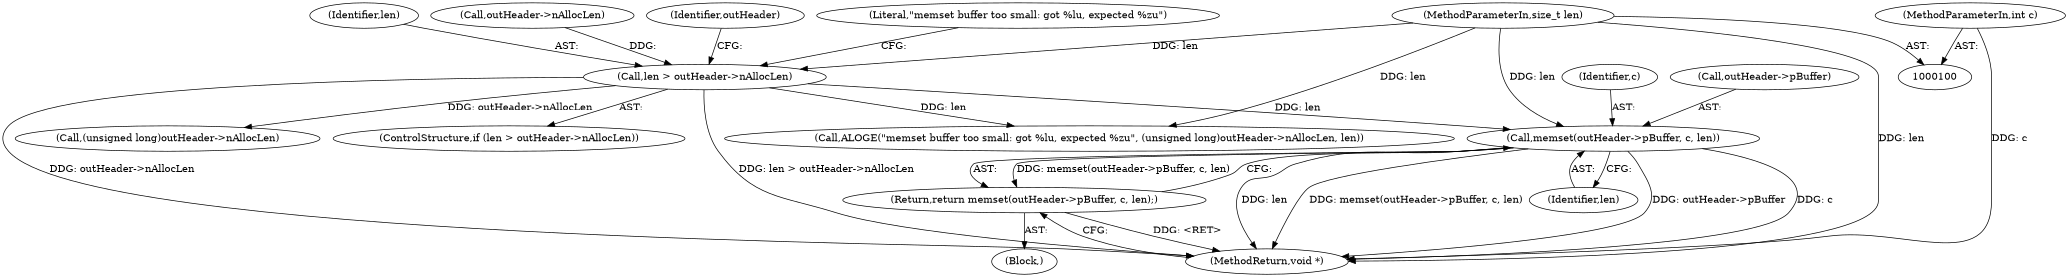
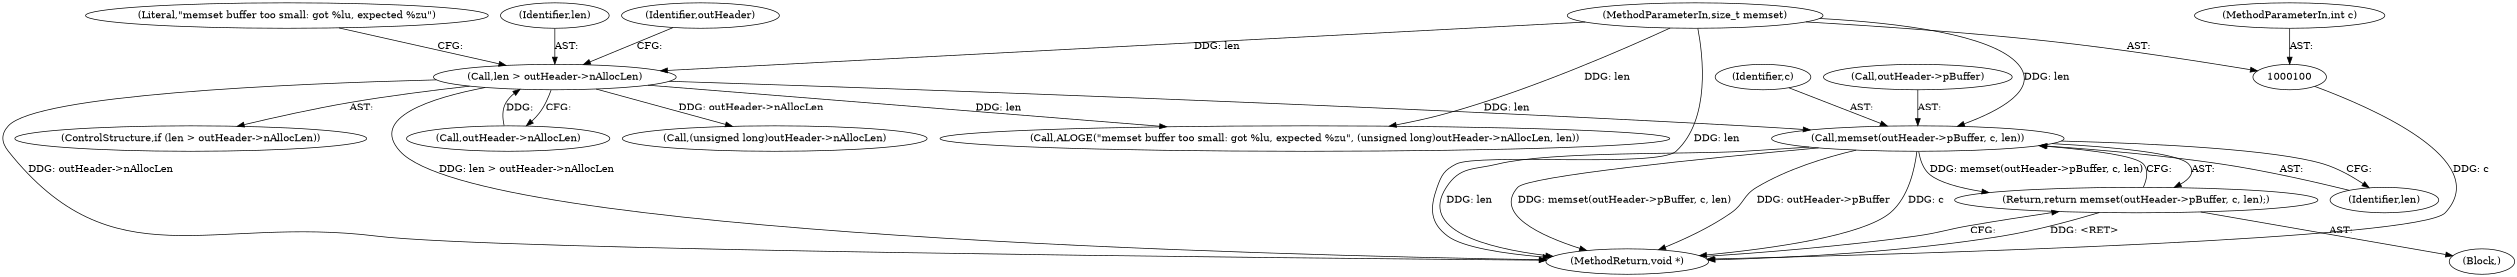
(1503, 16) -> (1695, 16)
none -> (543, 107)
(1815, 238) -> (2185, 242)
